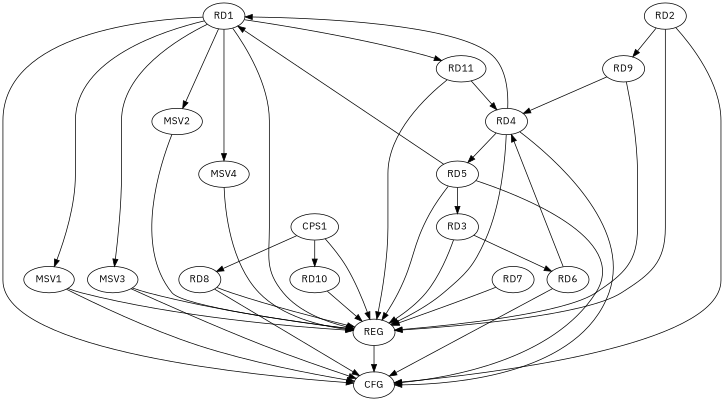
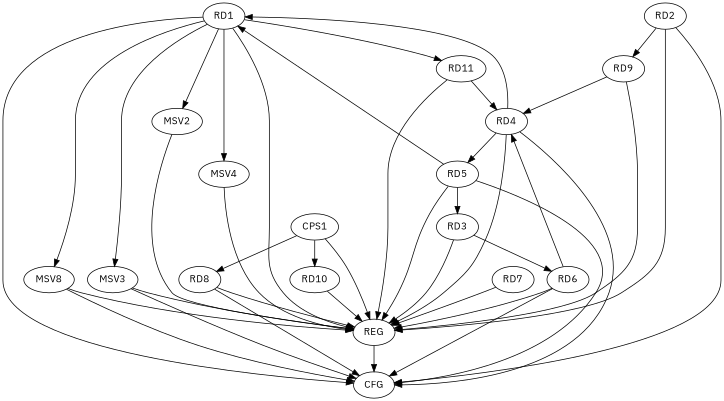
(49, 280) -> (49, 280)
none -> (478, 311)
